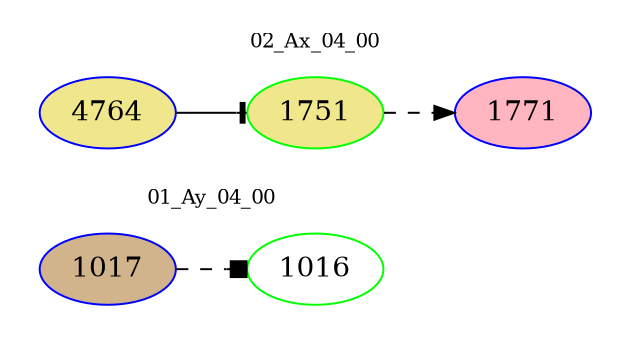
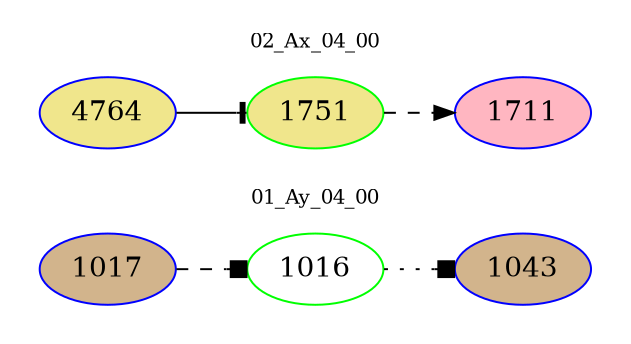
(523, 113) -> (523, 113)
none -> (523, 269)
